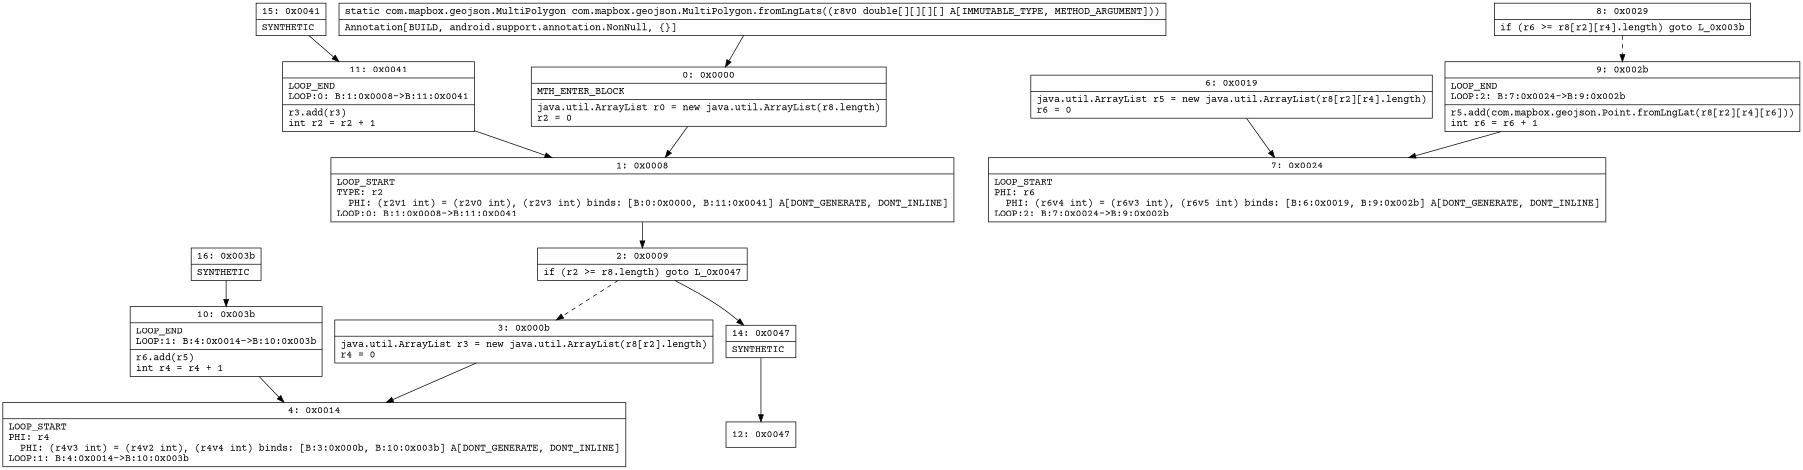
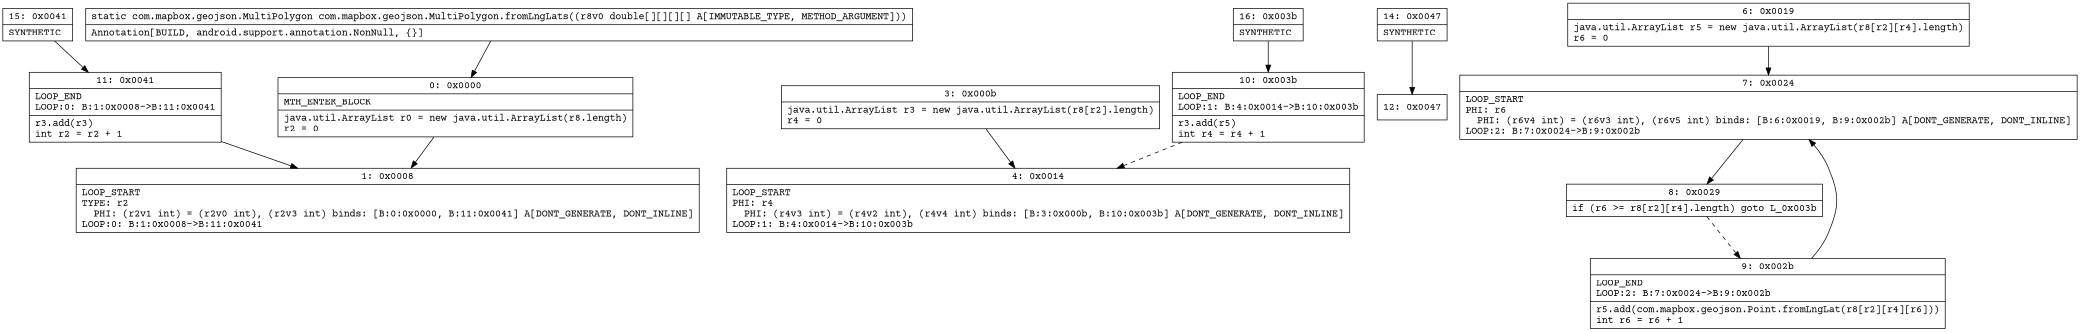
none -> (1727, 159)
(642, 264) -> none
(165, 357) -> (1207, 123)
(269, 387) -> (1153, 154)
